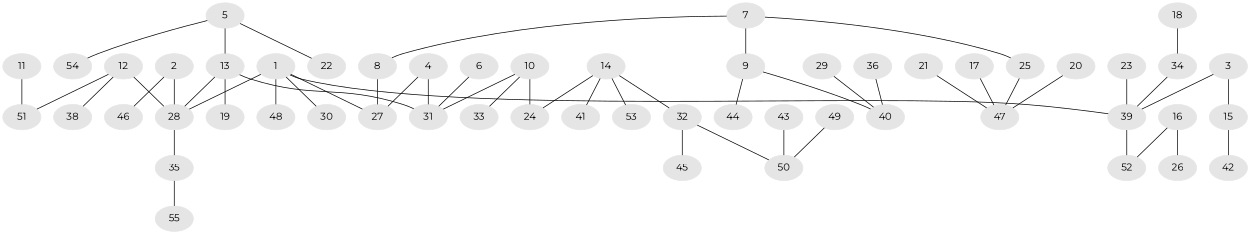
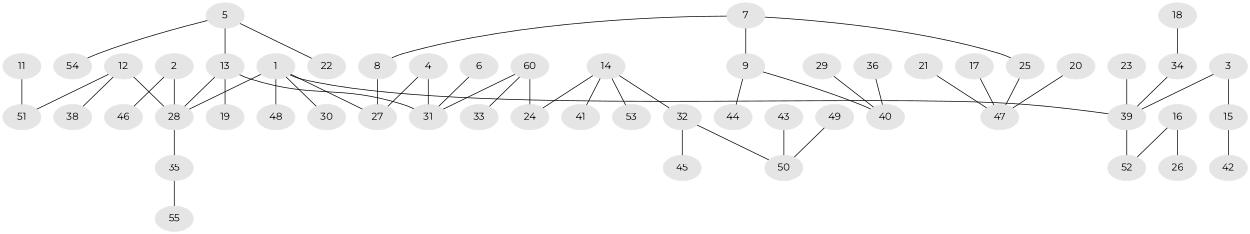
(530, 66) -> (530, 66)
